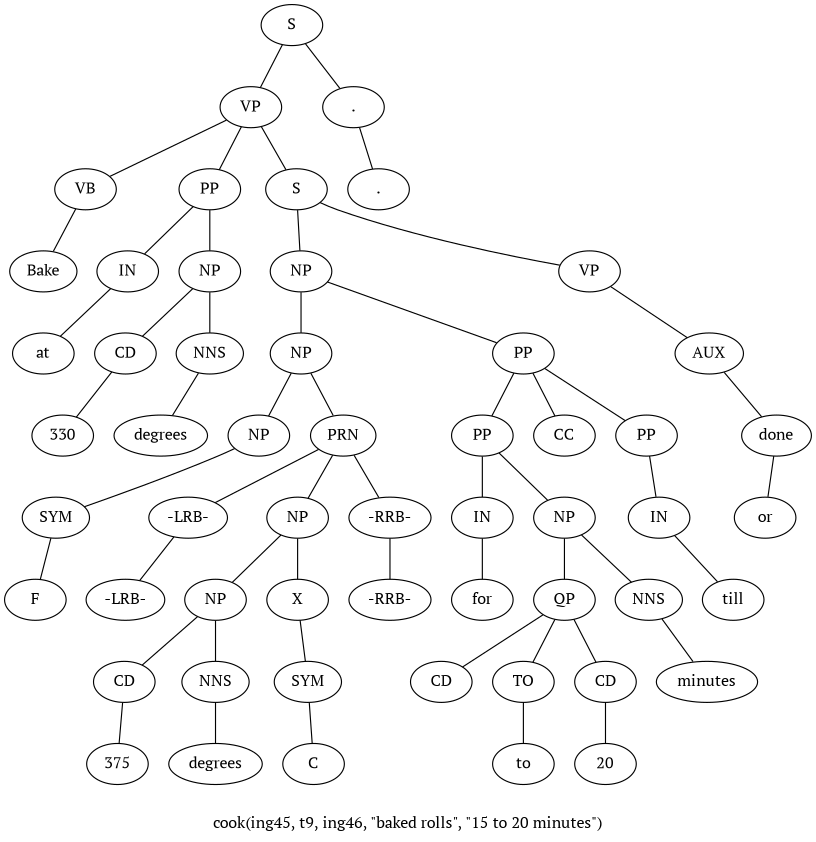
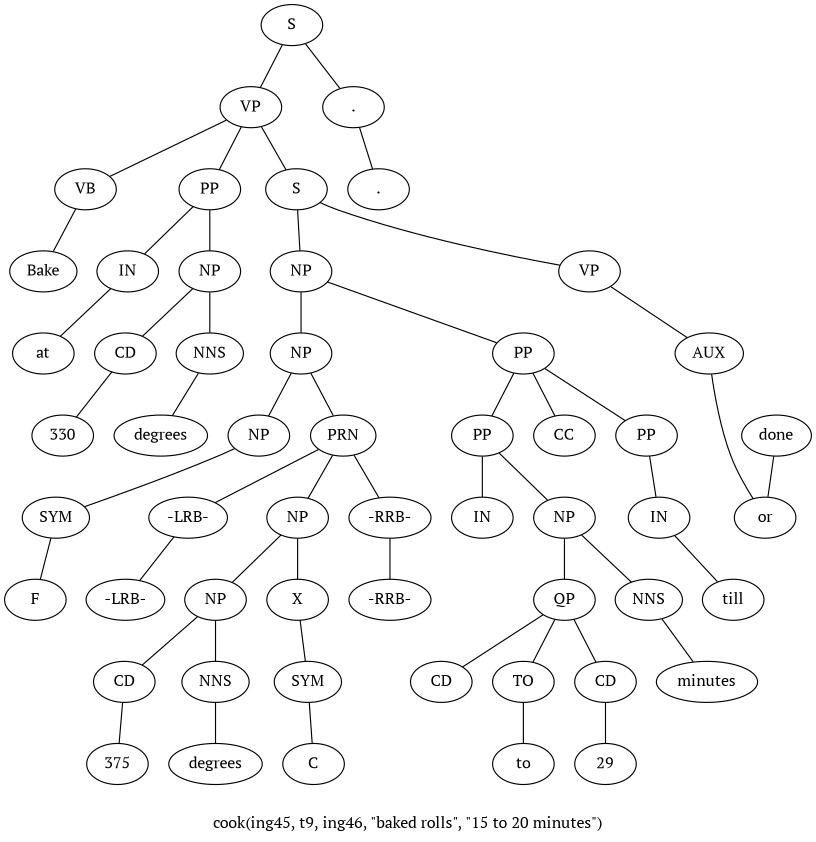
(743, 395) -> (725, 439)
(482, 600) -> none
(605, 764) -> (605, 764)
